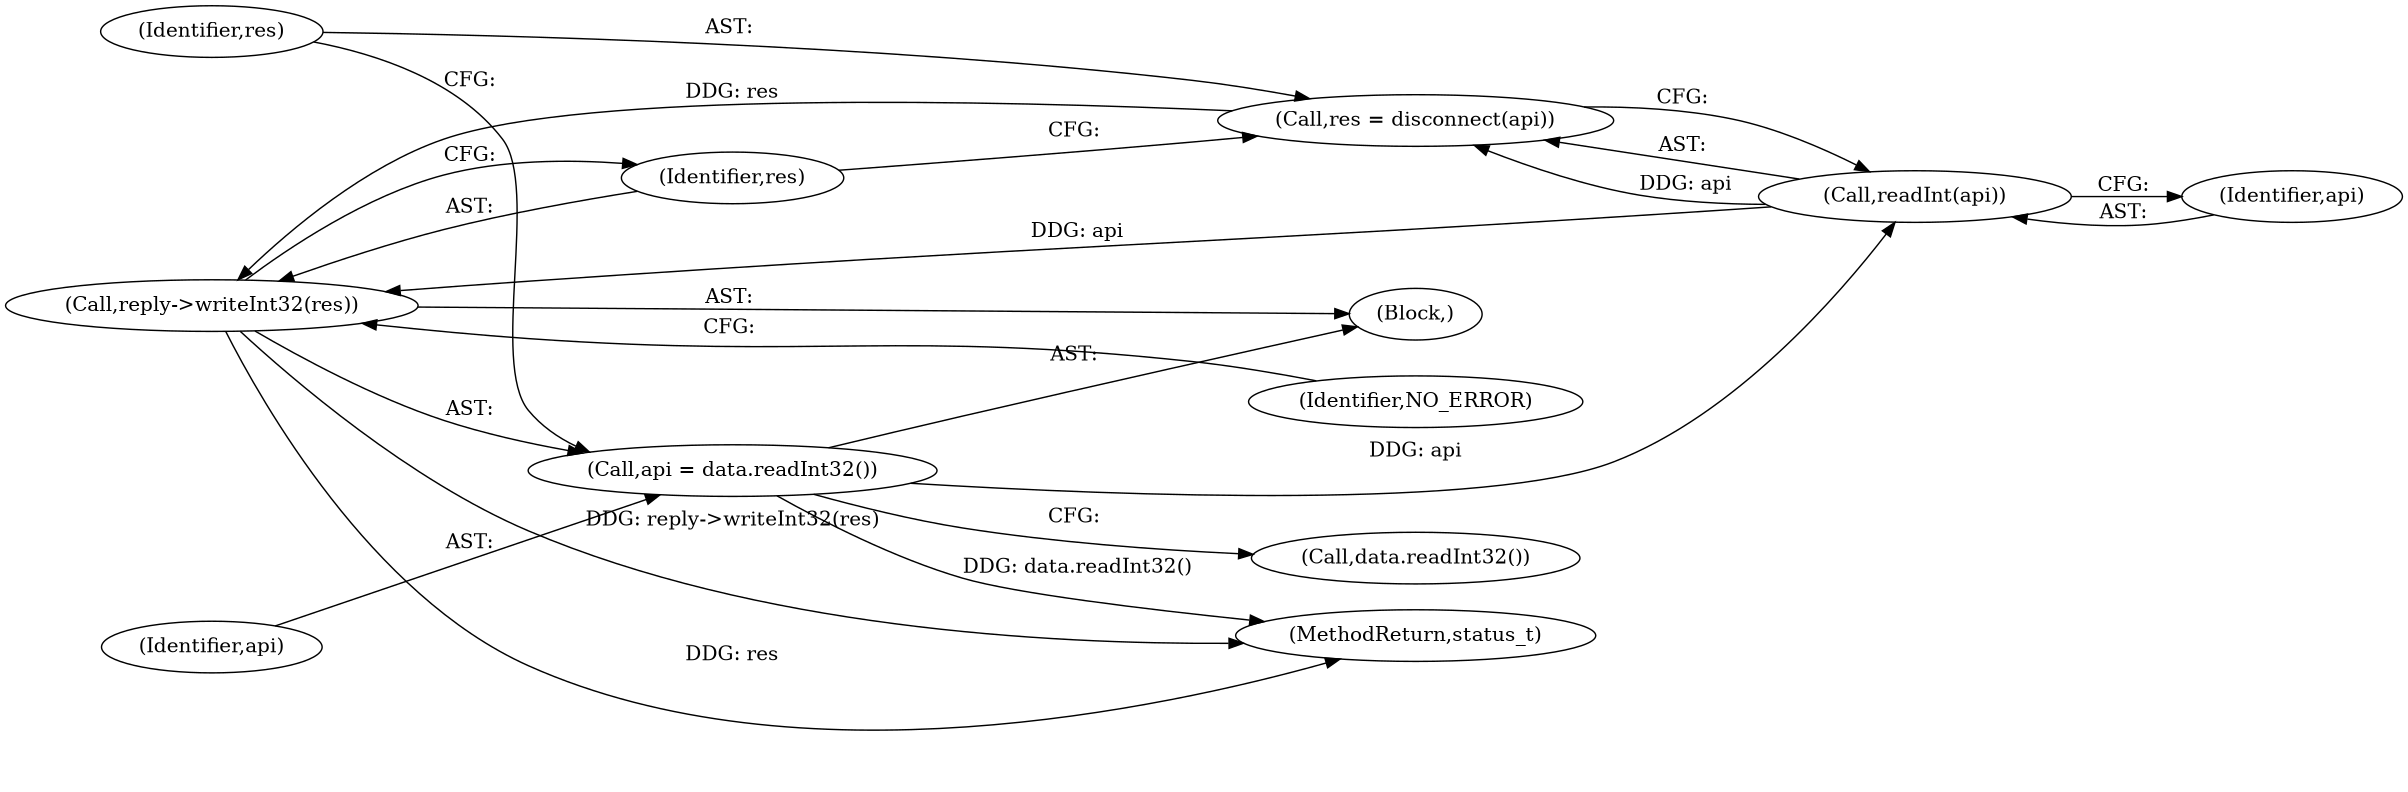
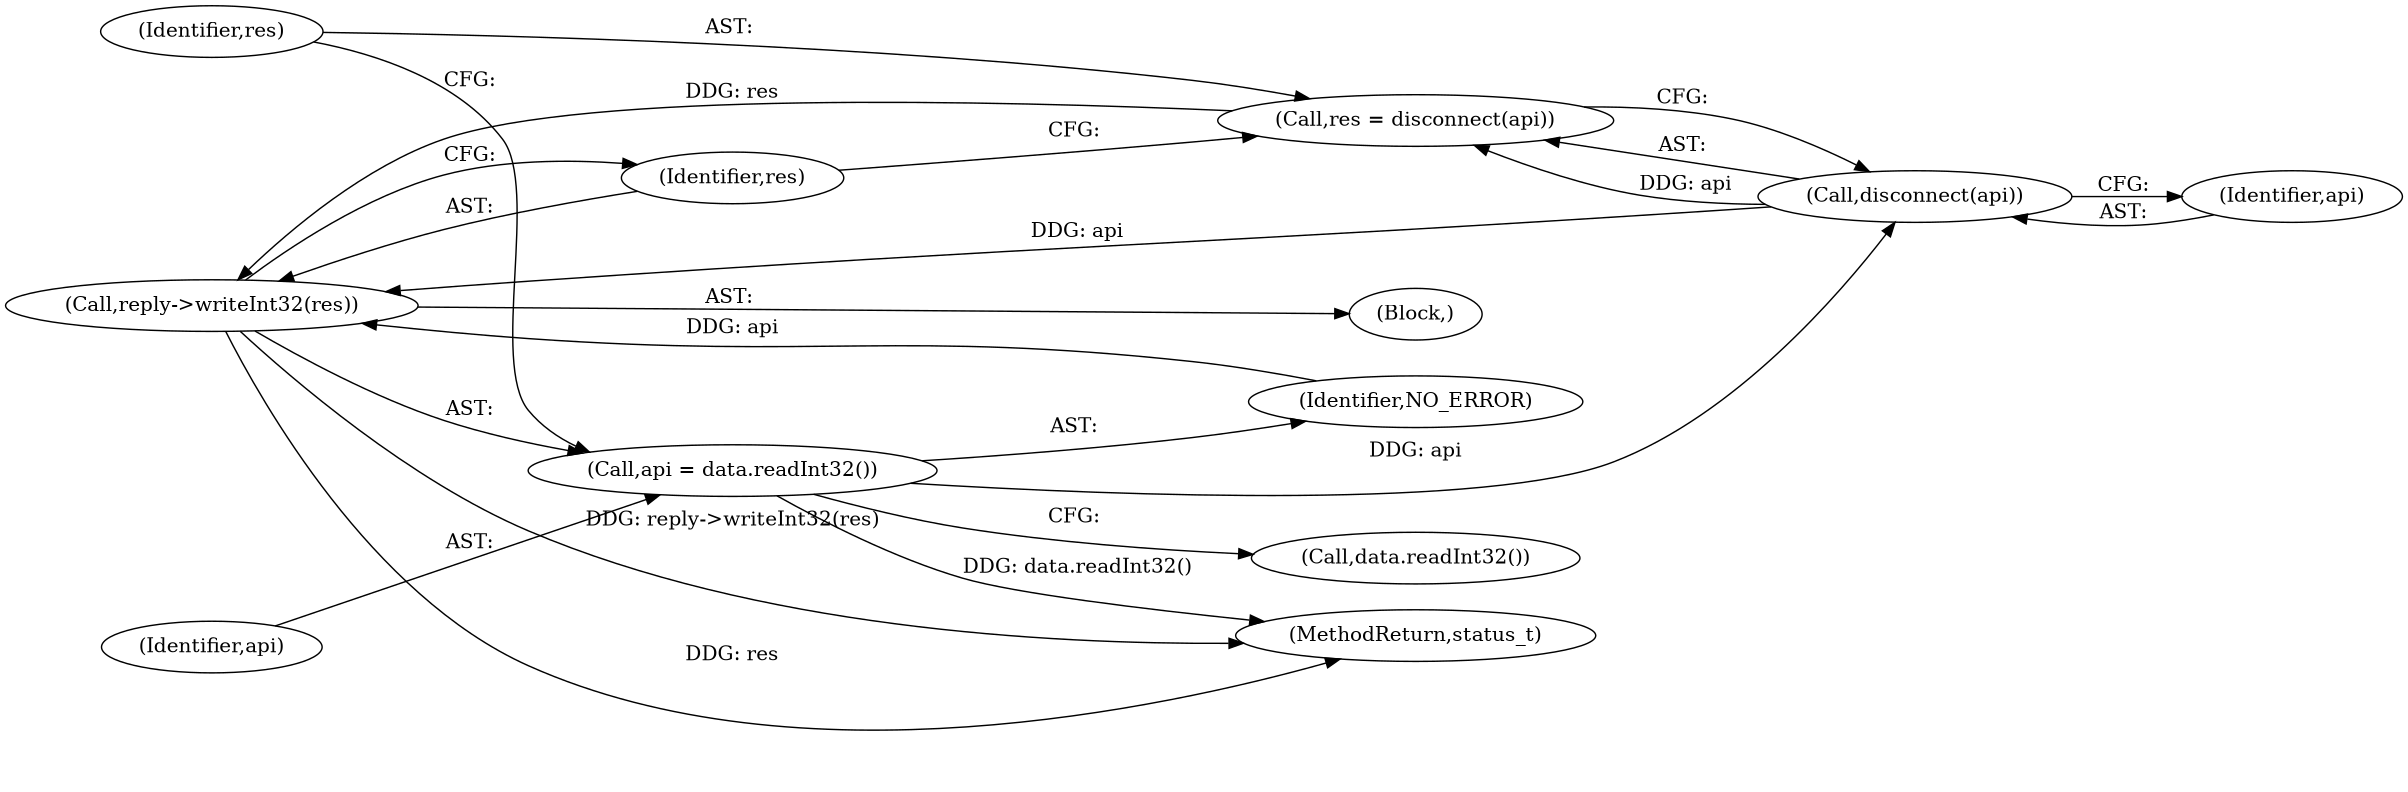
(1915, 197) -> (1915, 197)
(733, 328) -> (733, 328)
(1085, 388) -> (1107, 446)
